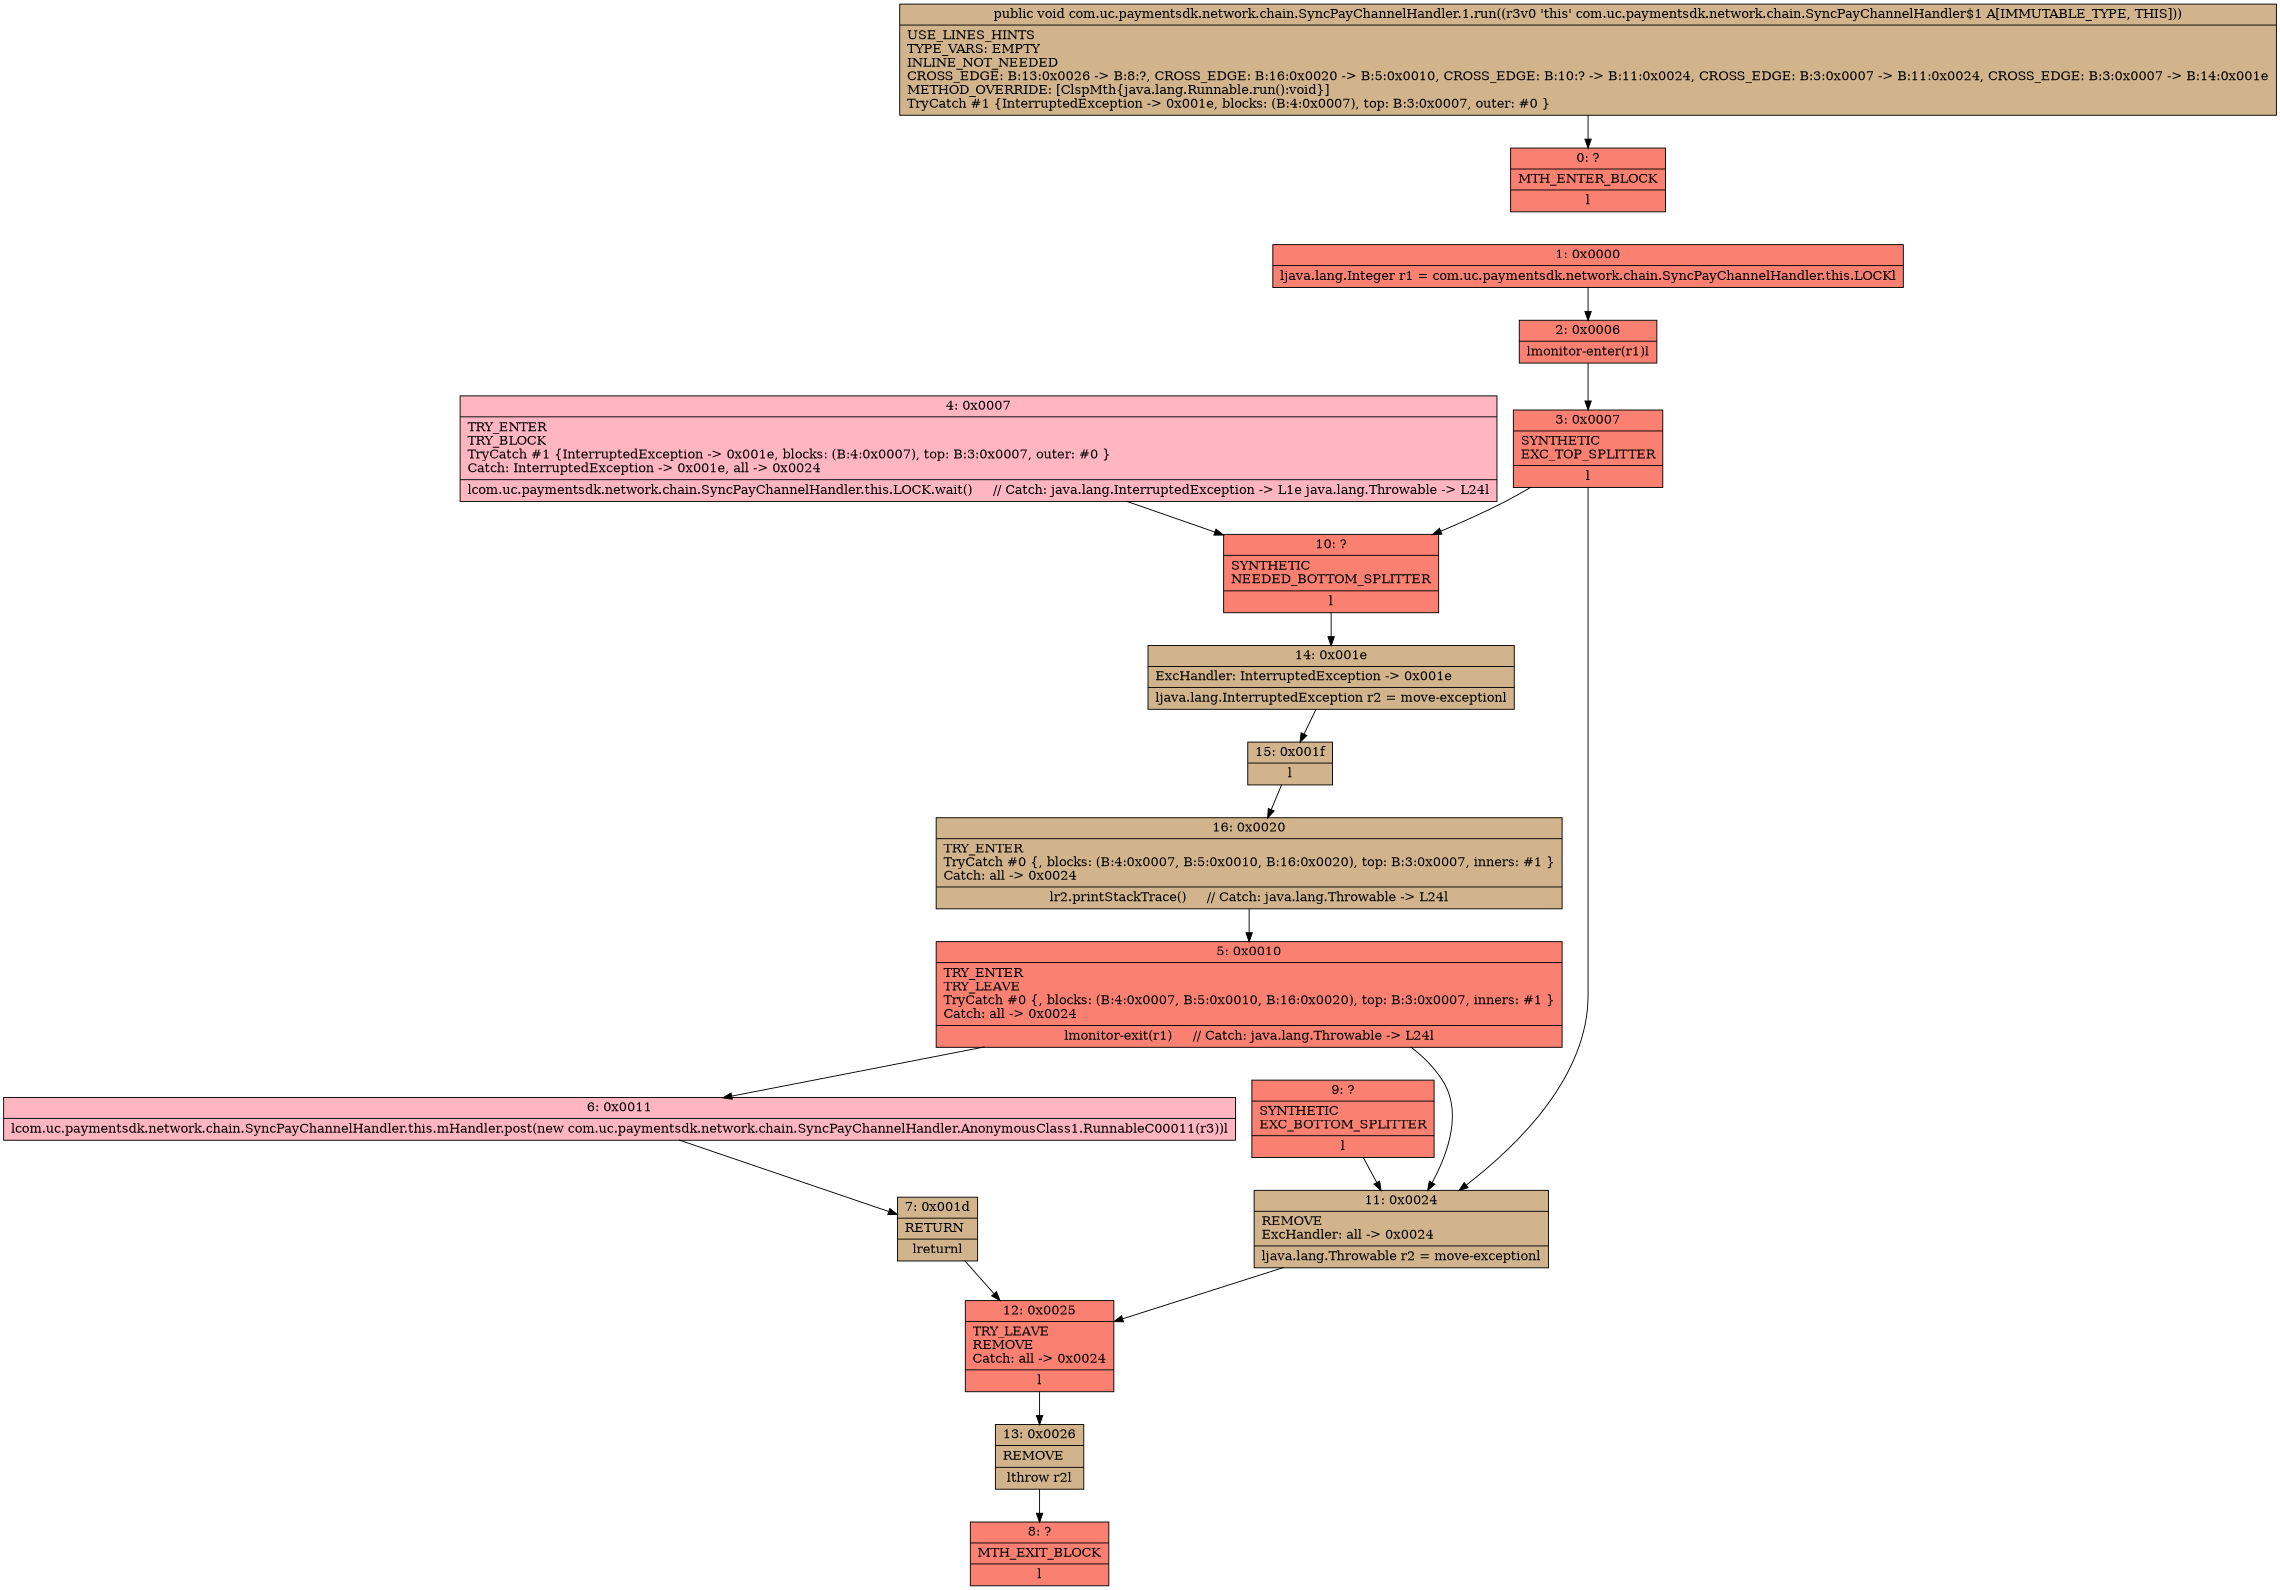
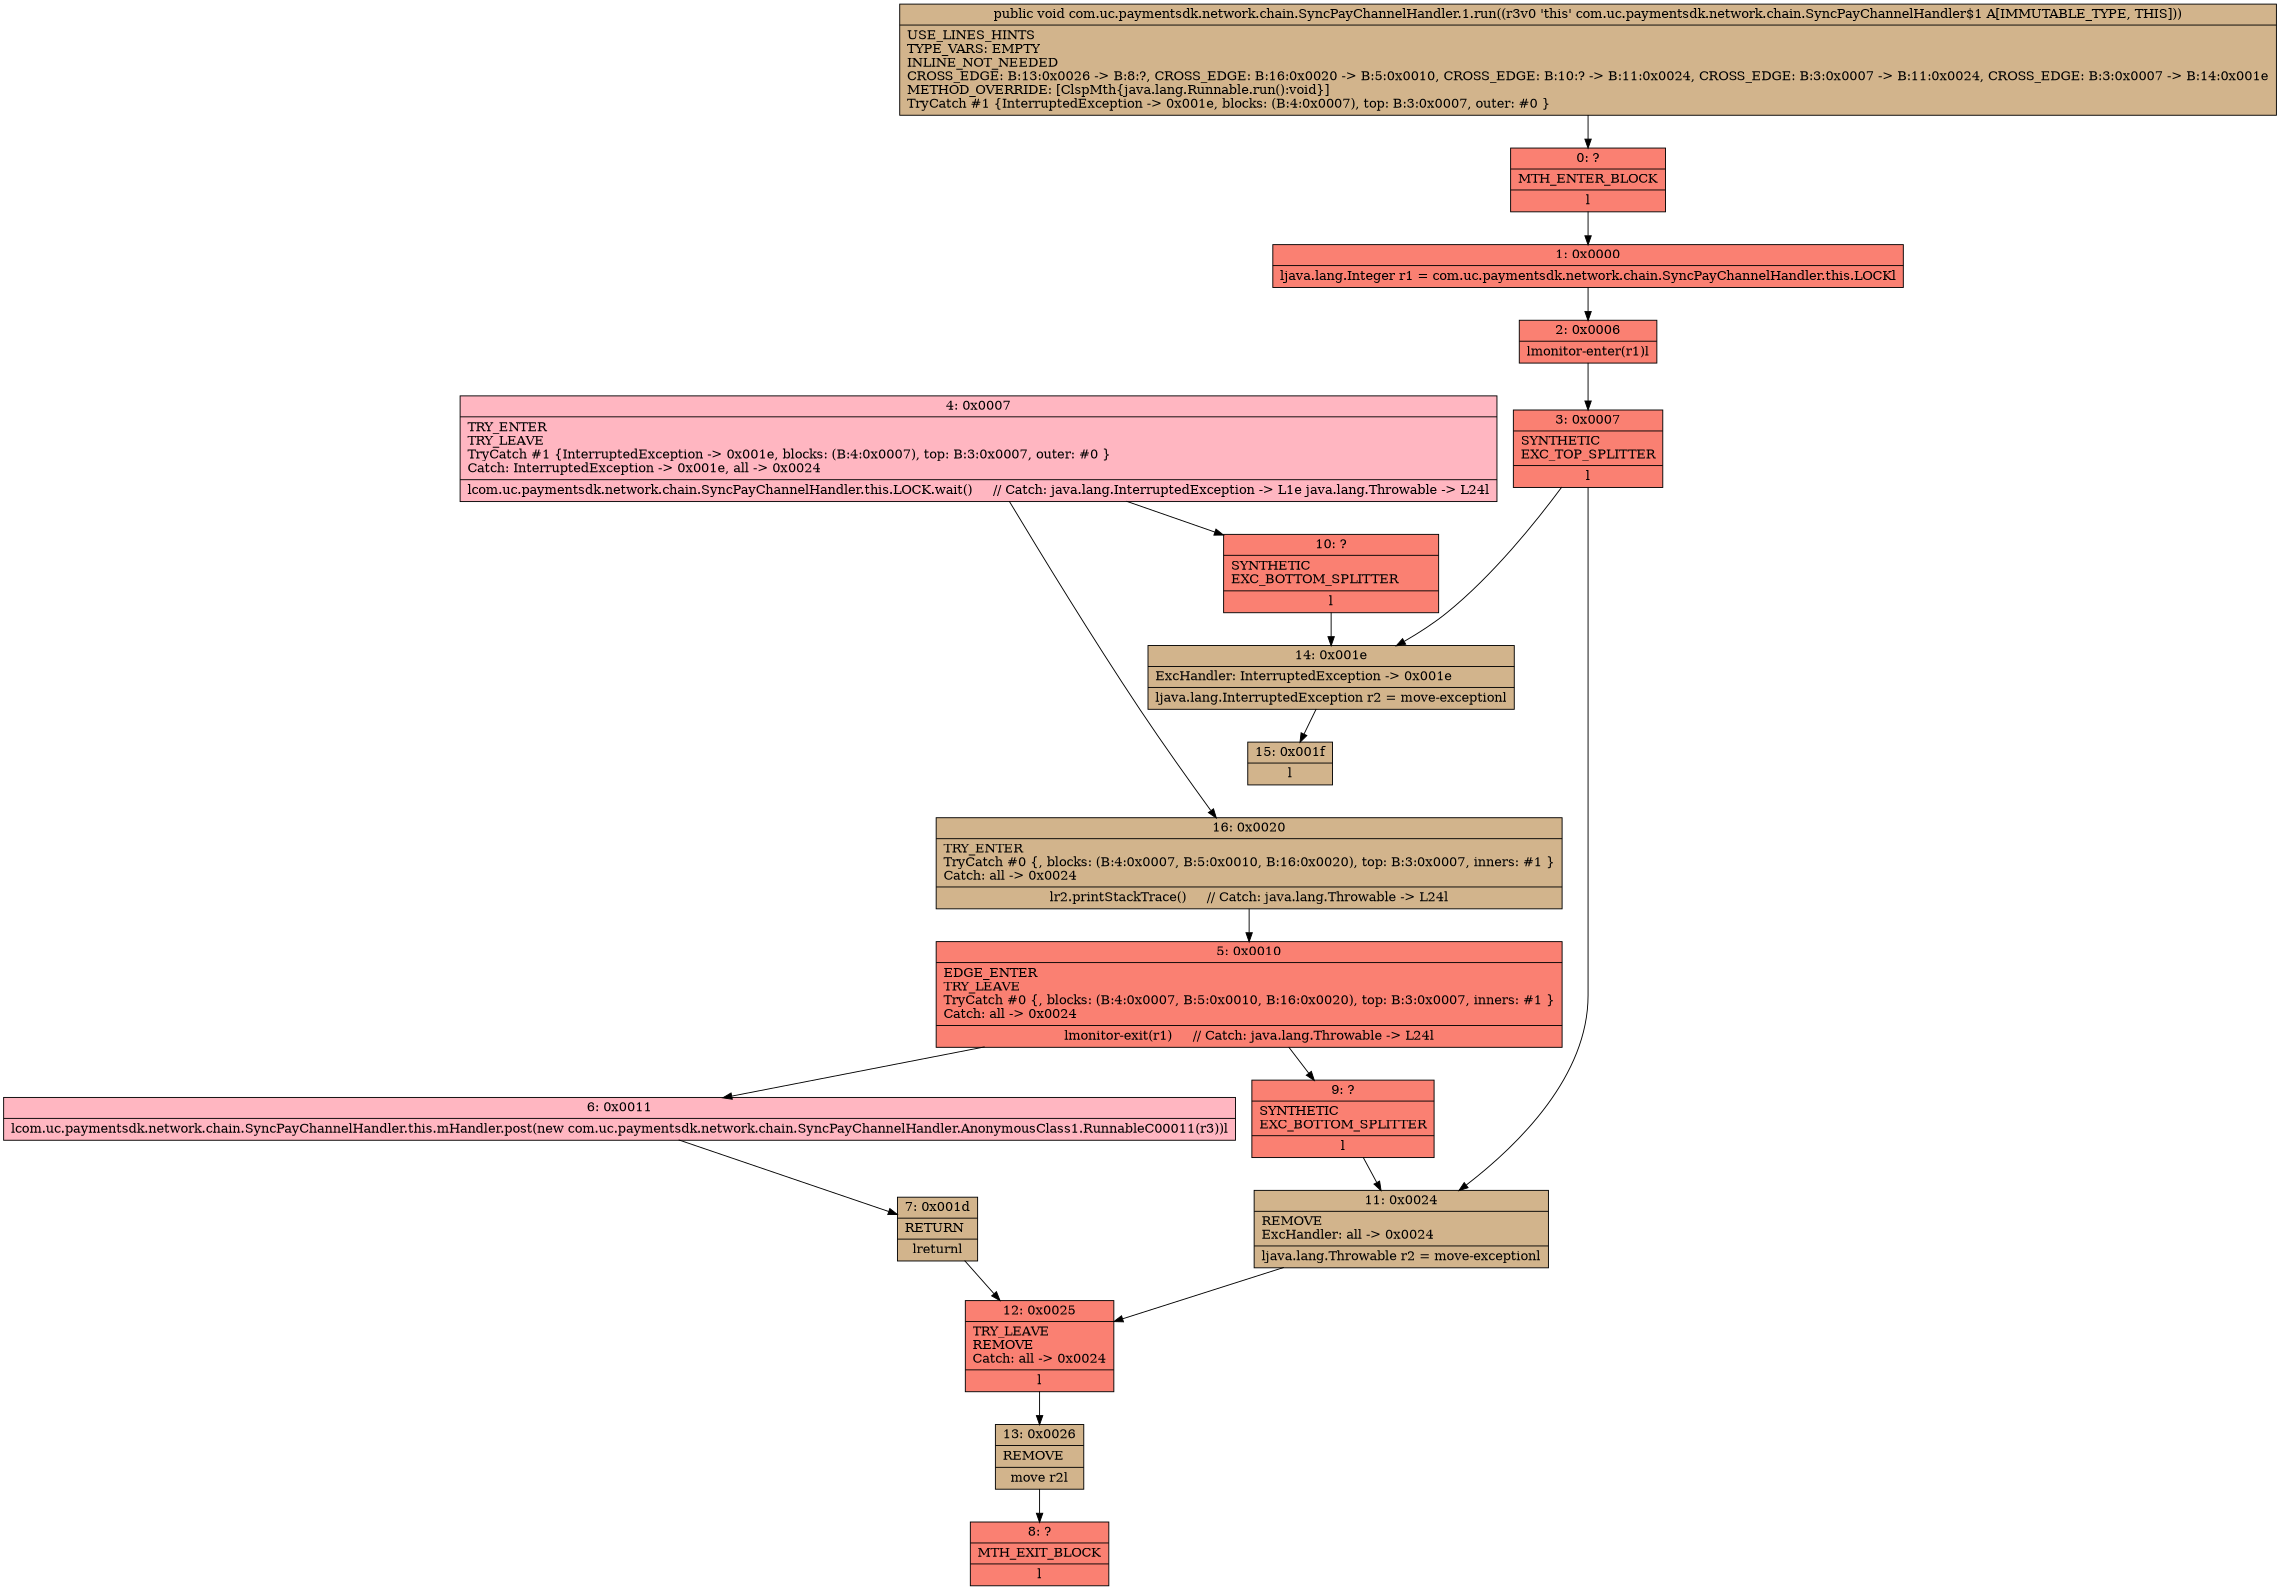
none -> (1588, 224)
(507, 441) -> (506, 441)
(1487, 511) -> (1491, 572)
(1331, 579) -> (1315, 579)
(1277, 797) -> (1106, 658)
(984, 973) -> (990, 973)
(1452, 1109) -> (1299, 1060)
(1040, 1478) -> (1040, 1478)
